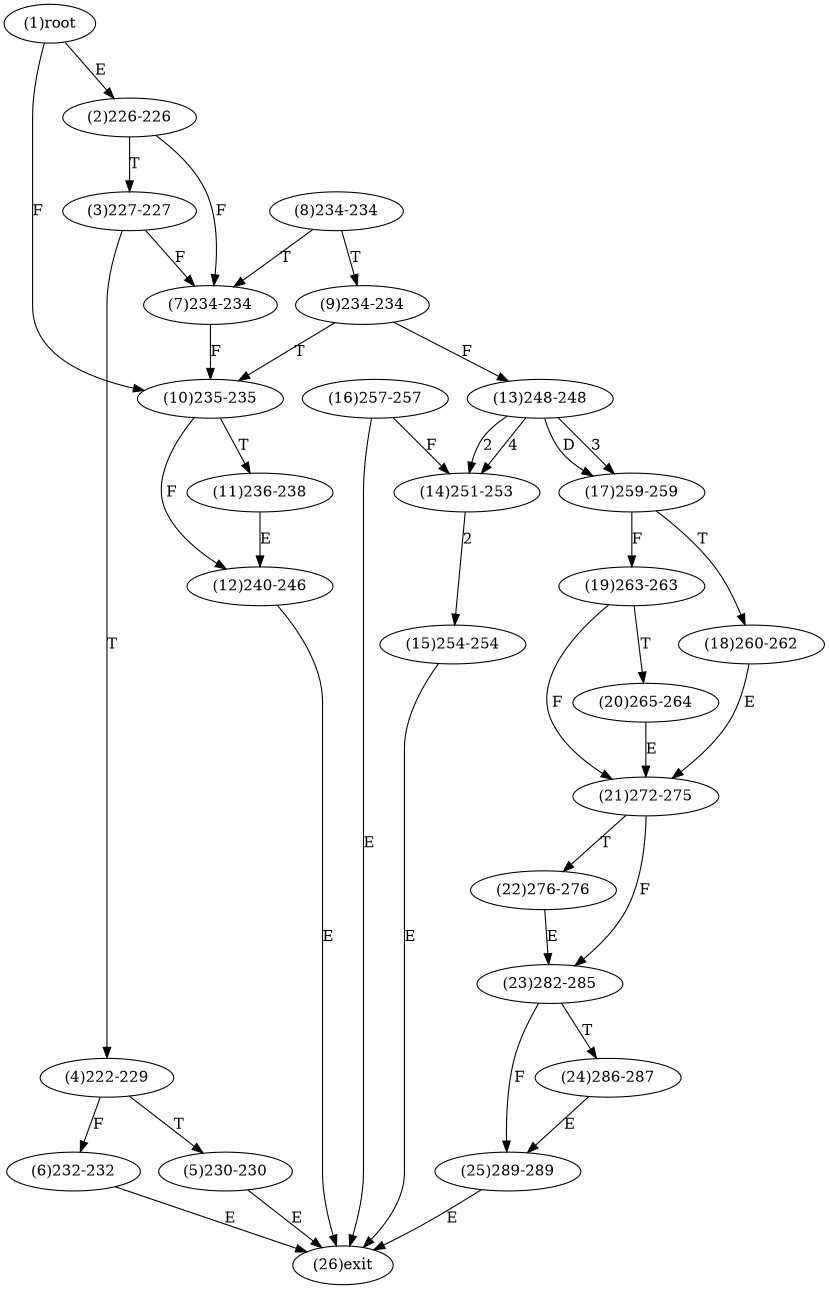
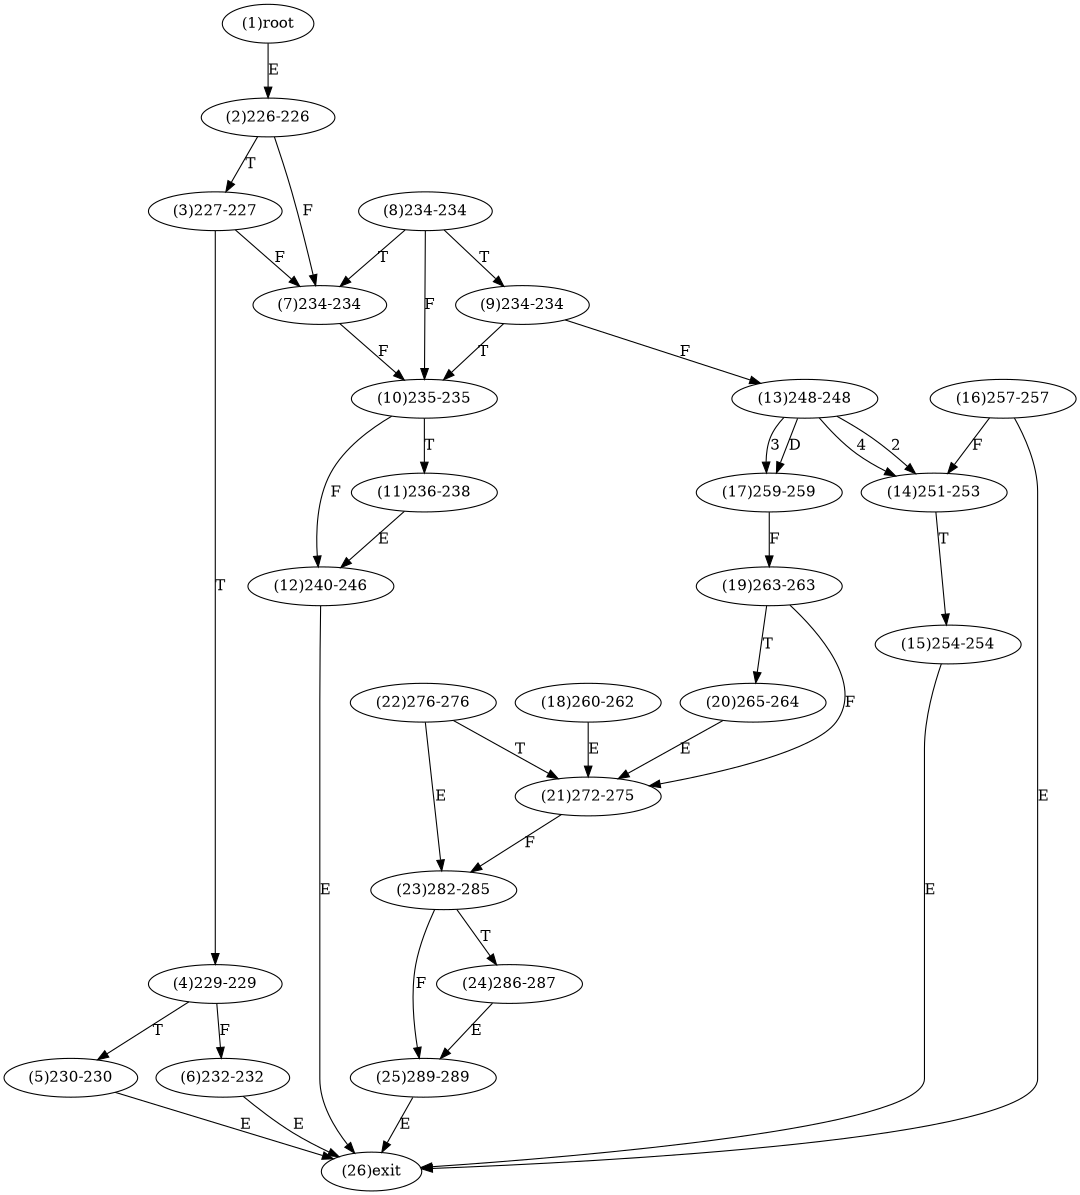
(33, 244) -> (425, 300)
(468, 539) -> (944, 539)
(706, 557) -> none
(599, 840) -> (501, 747)
(107, 1078) -> (215, 984)
